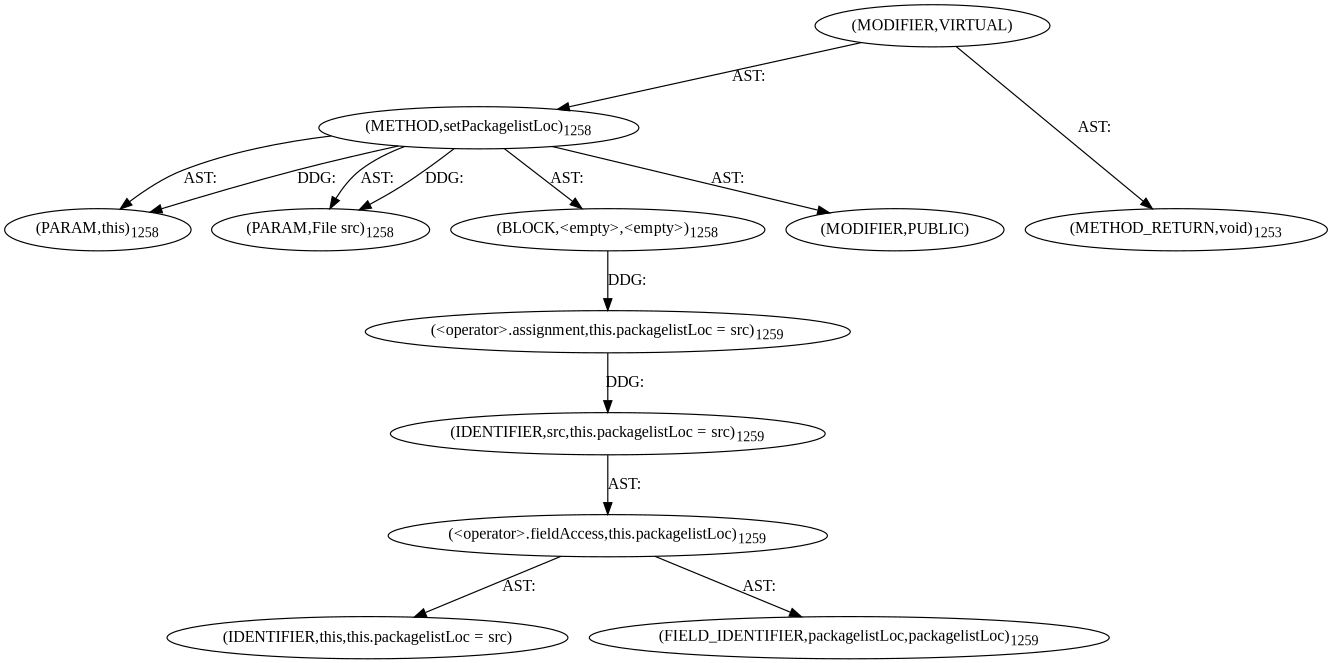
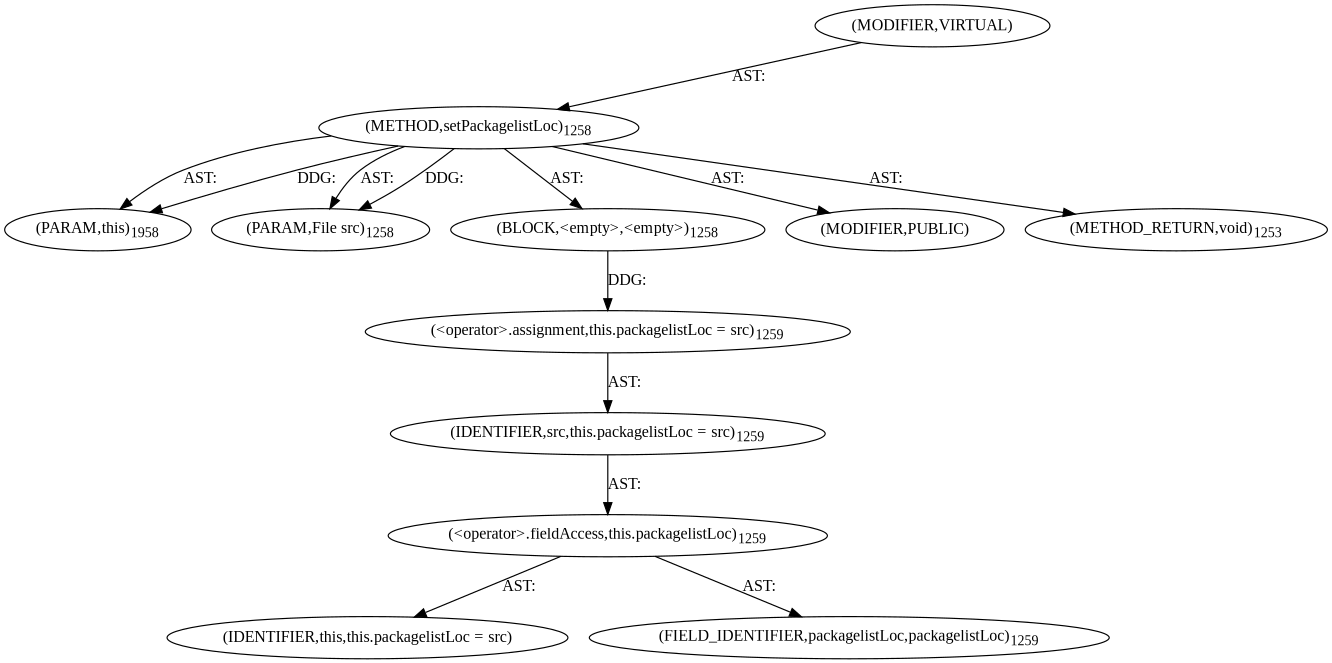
(1050, 124) -> (823, 178)
(145, 228) -> (145, 228)
(627, 383) -> (627, 383)
